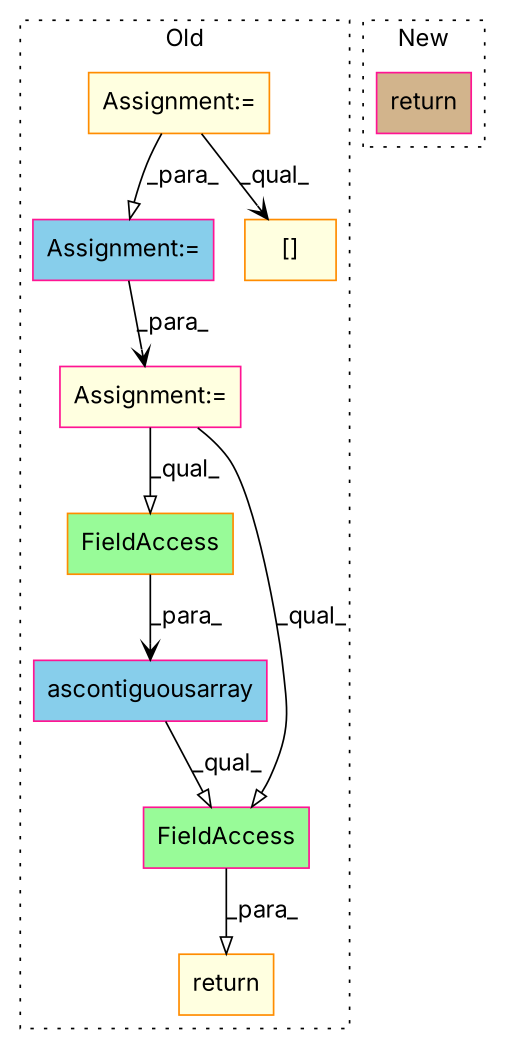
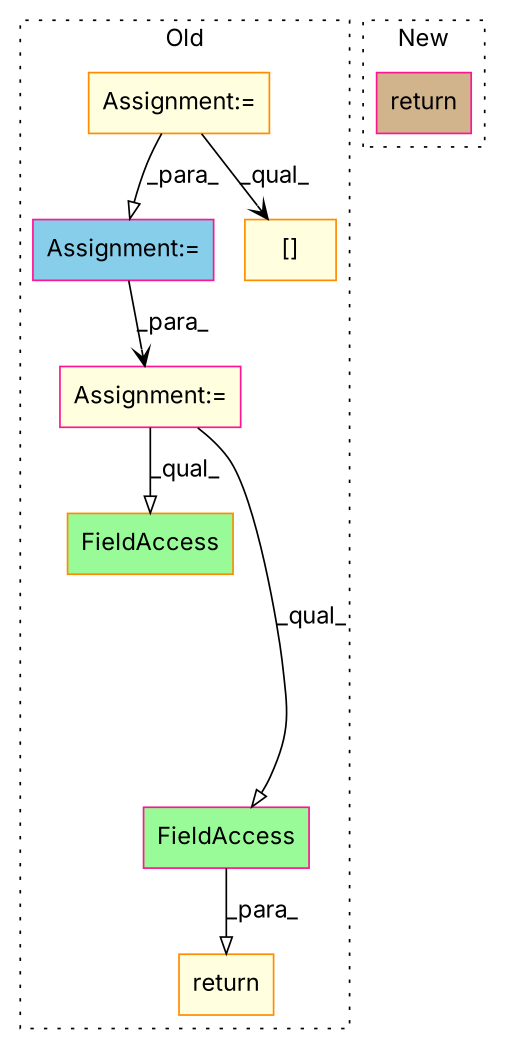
(150, 691) -> none
